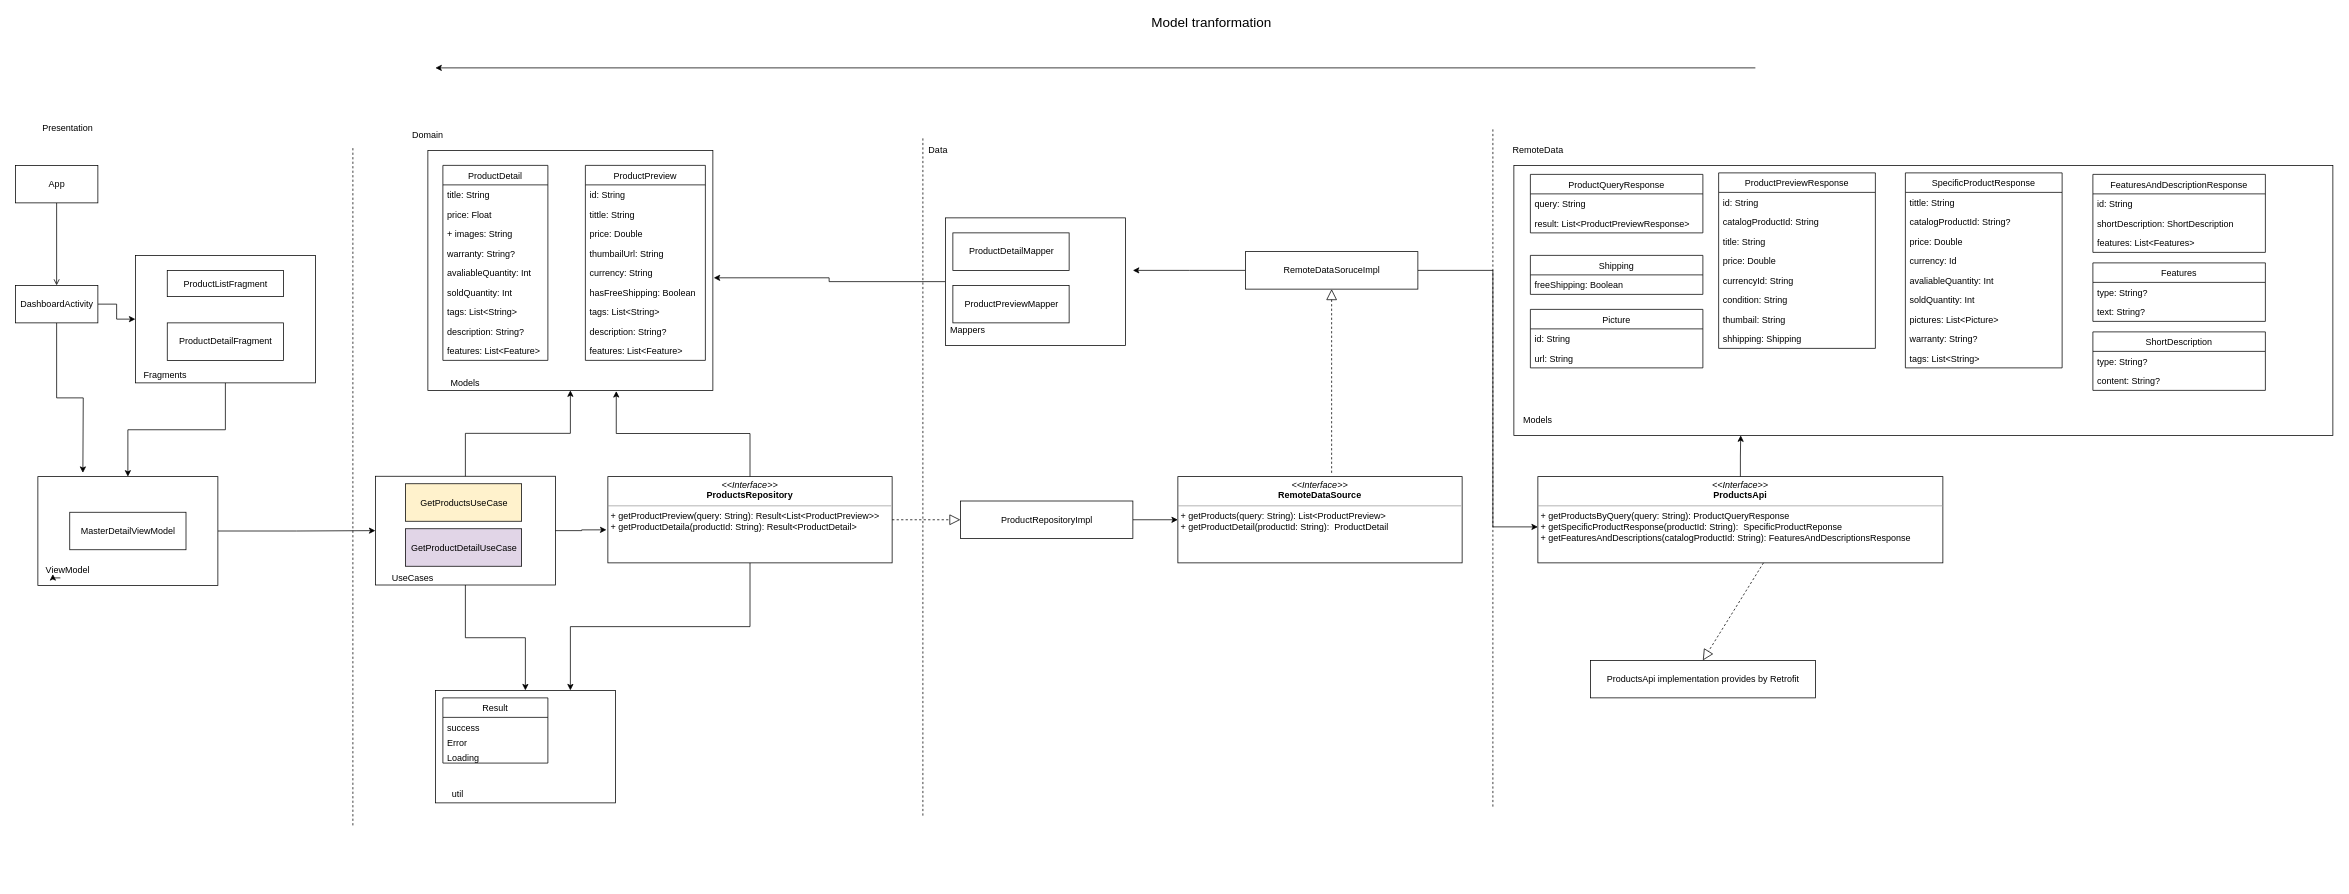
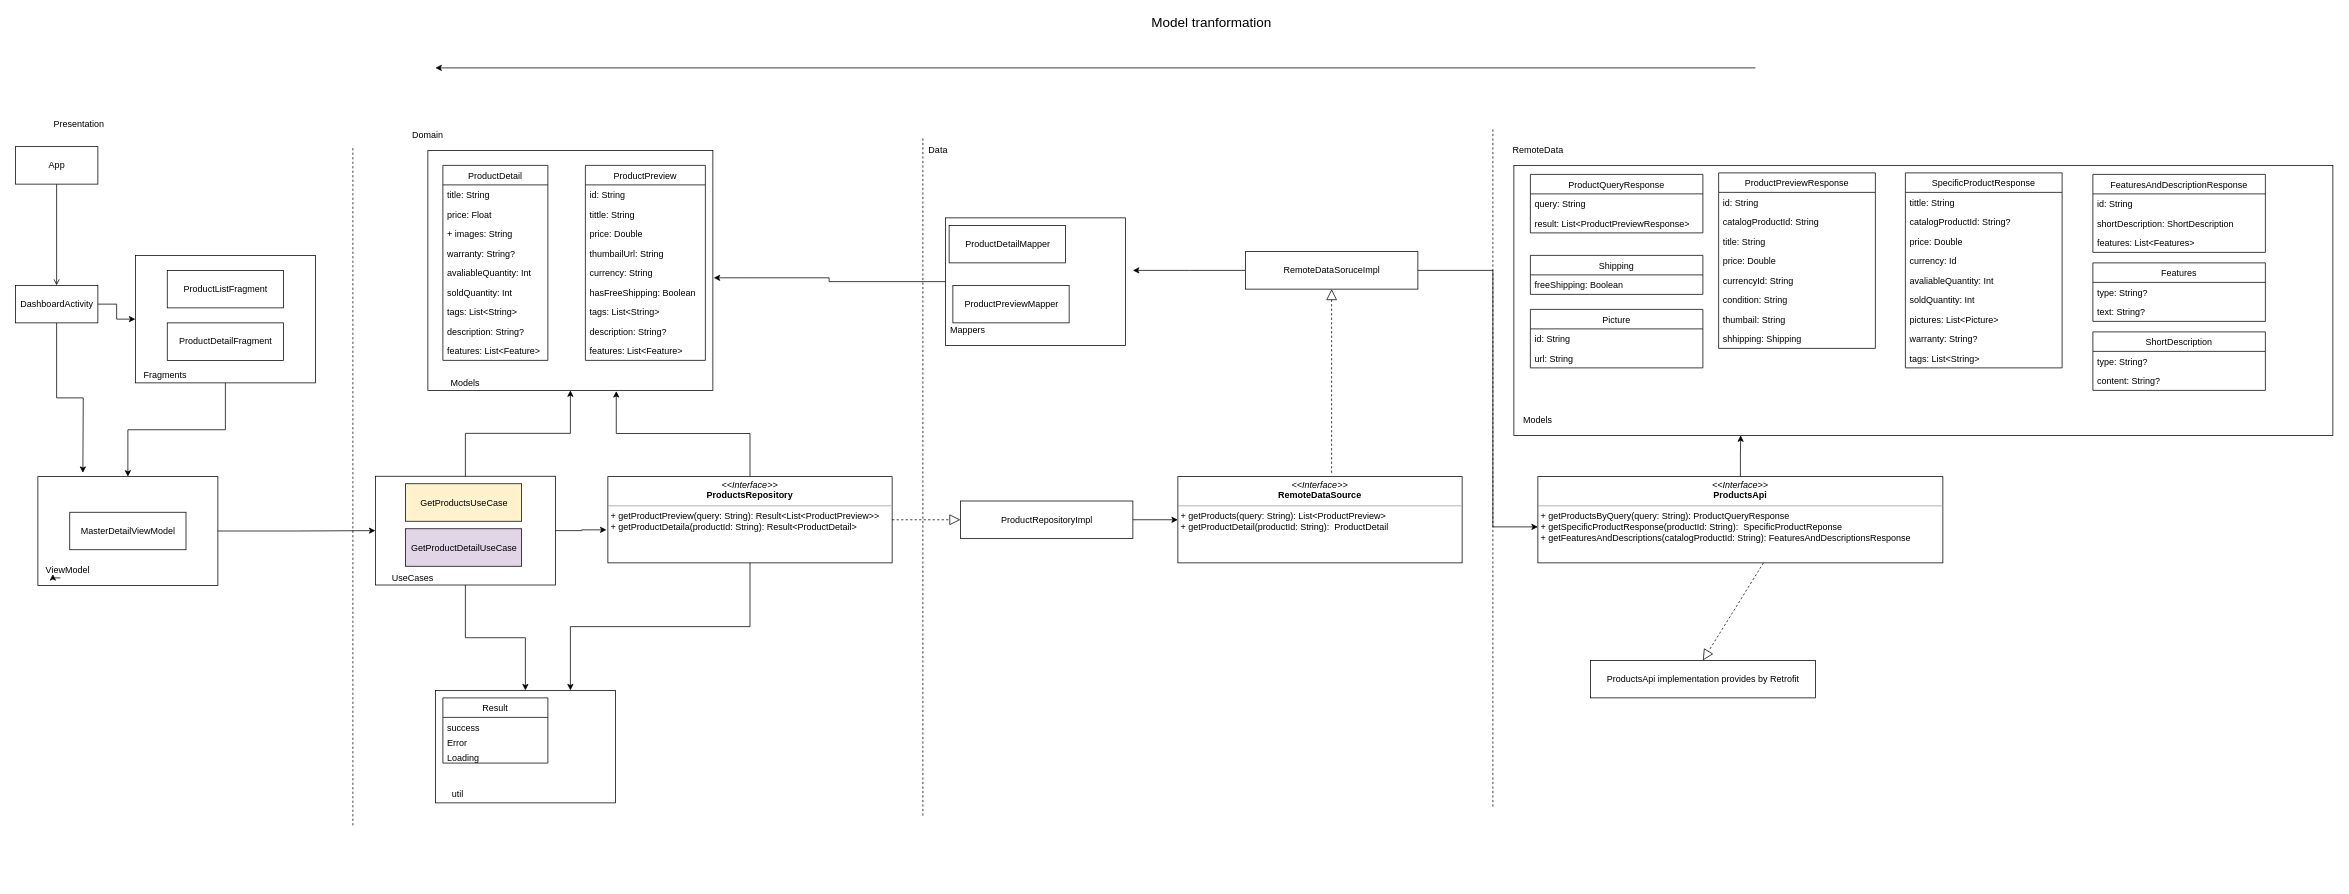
(68, 128) -> (79, 124)
(57, 184) -> (57, 165)
(1011, 252) -> (1007, 244)
(225, 284) -> (225, 289)
